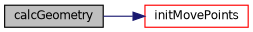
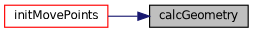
(118, 16) -> (123, 16)
